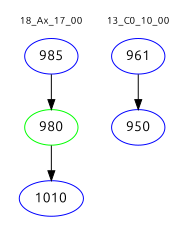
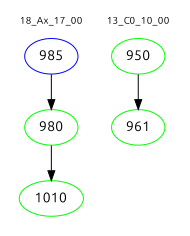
(138, 56) -> (138, 127)
(138, 87) -> (138, 87)
(138, 127) -> (138, 56)
(51, 198) -> (51, 198)
